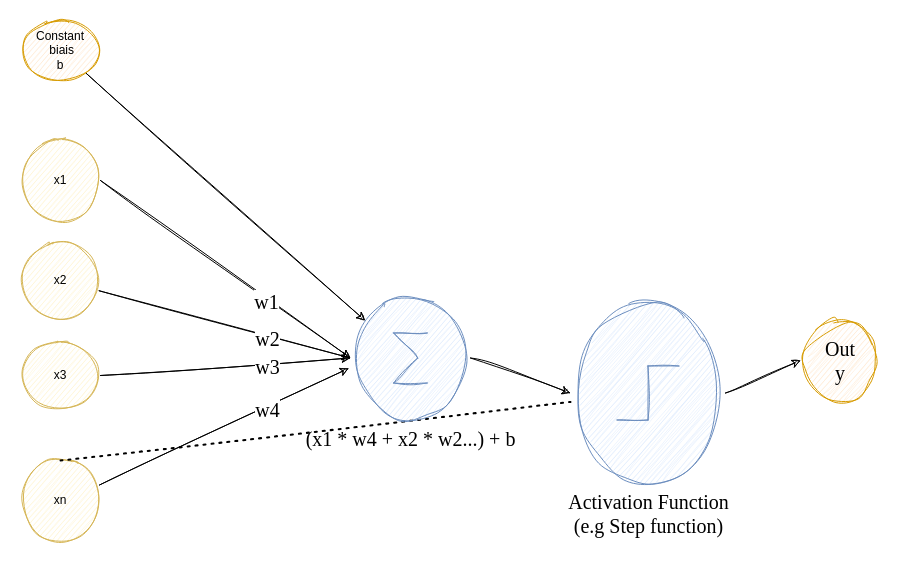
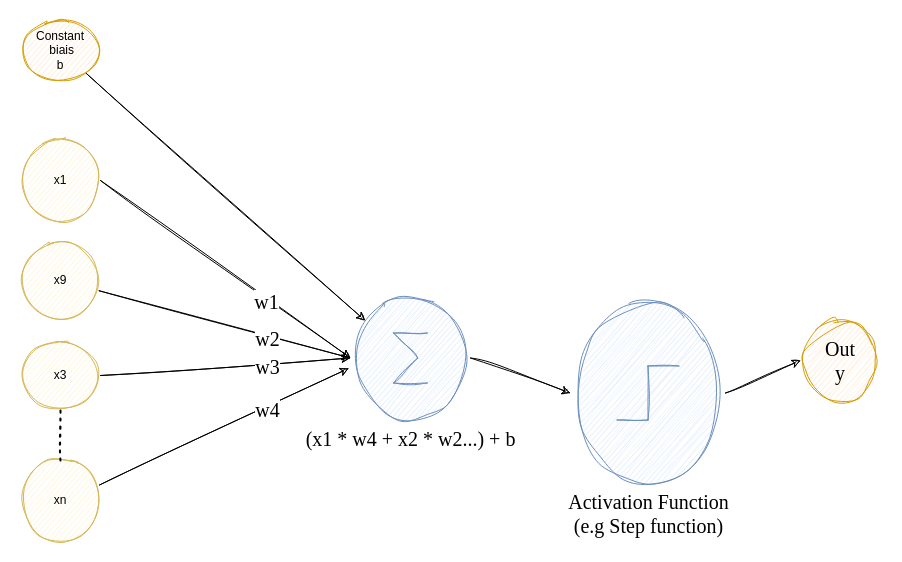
(61, 281) -> (61, 281)
(232, 441) -> (61, 436)
